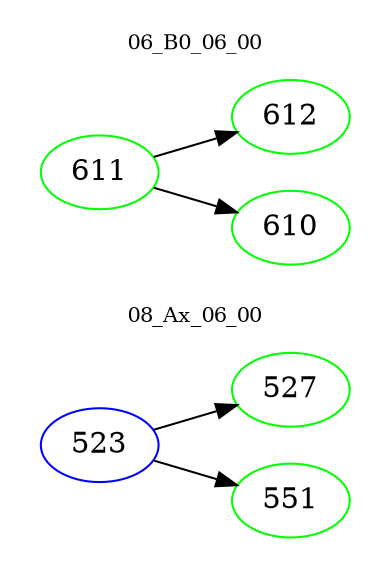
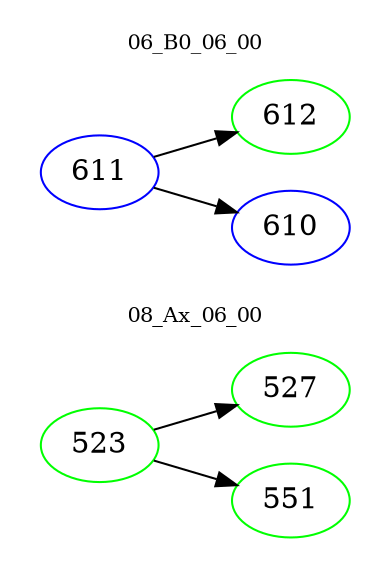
(100, 172) -> (100, 172)
(291, 228) -> (291, 228)
(100, 445) -> (100, 445)
